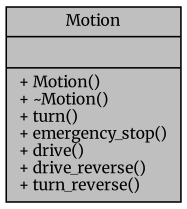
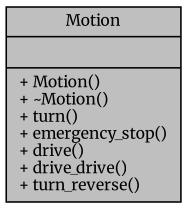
(83, 168) -> (73, 168)
